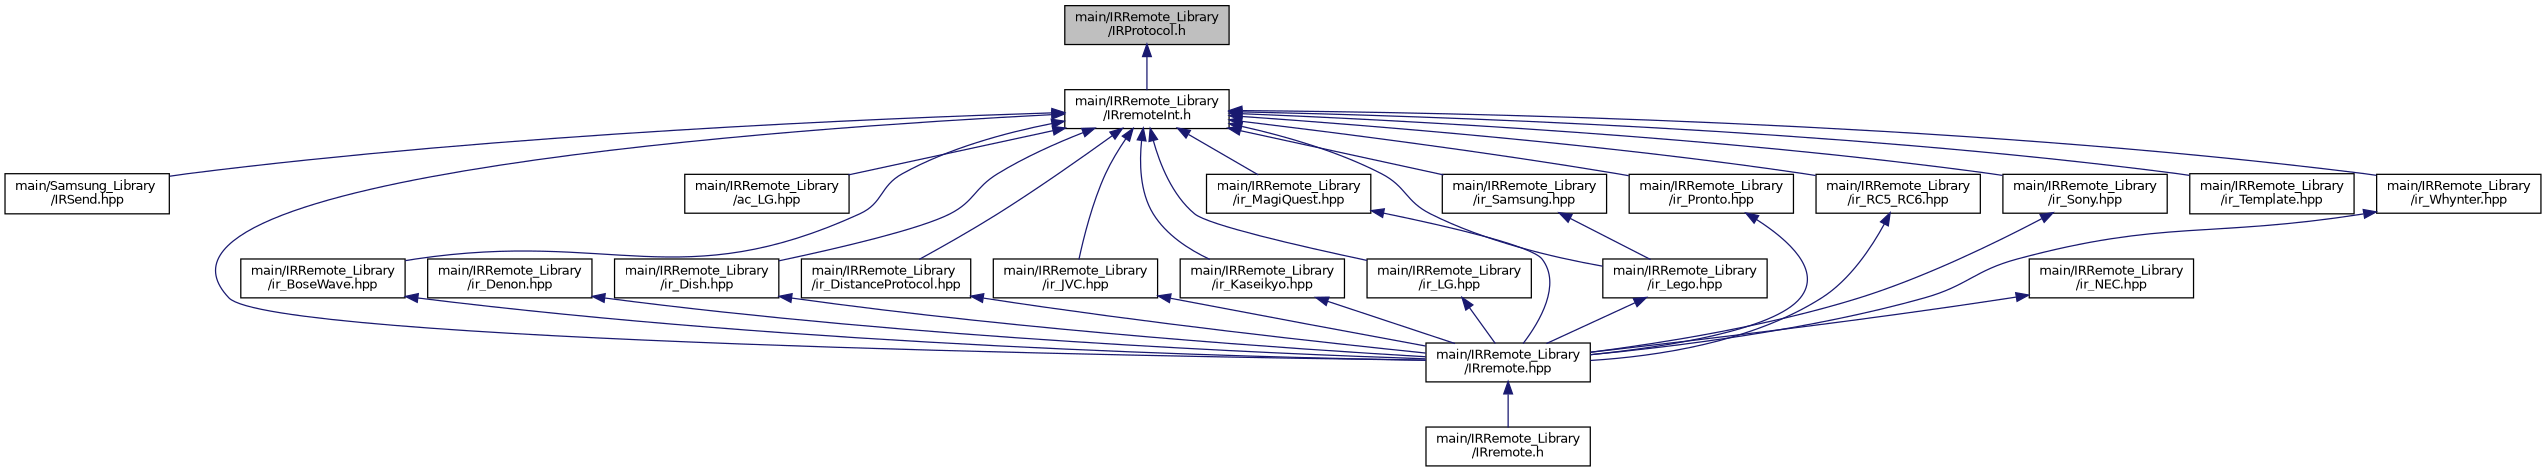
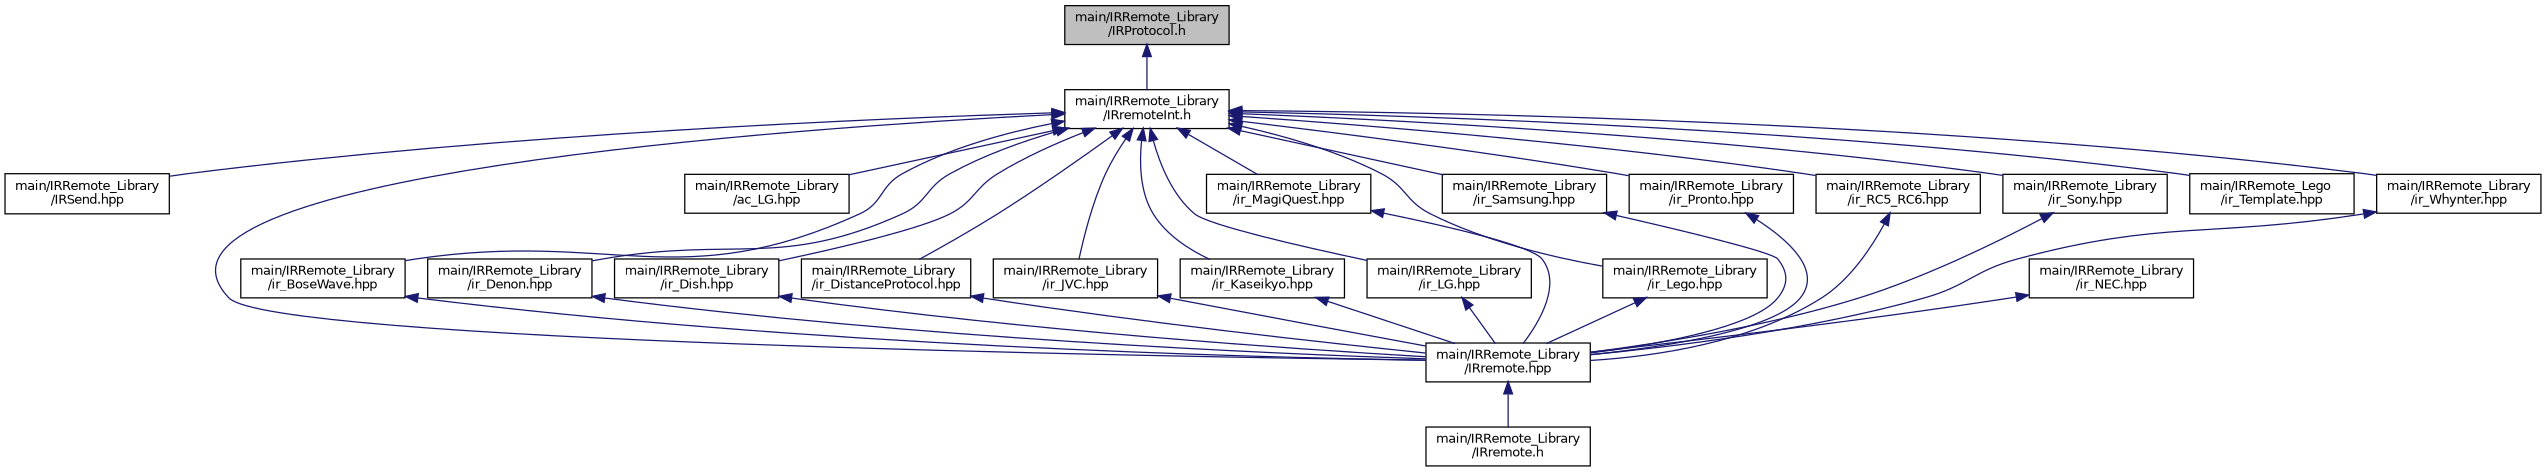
(87, 194) -> (87, 194)
(2272, 194) -> (2272, 194)
none -> (837, 237)
(1610, 239) -> (1781, 293)
